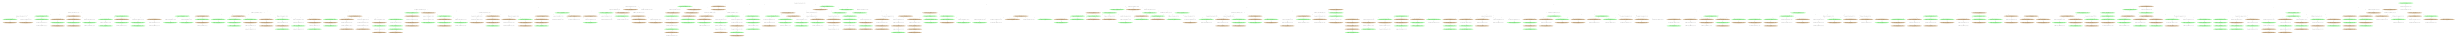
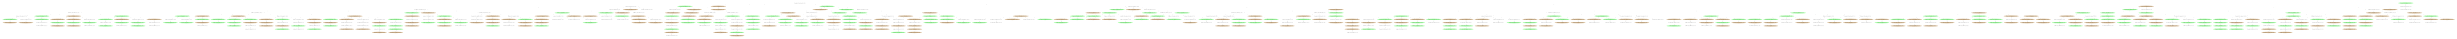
(1352, 32) -> (1352, 32)
